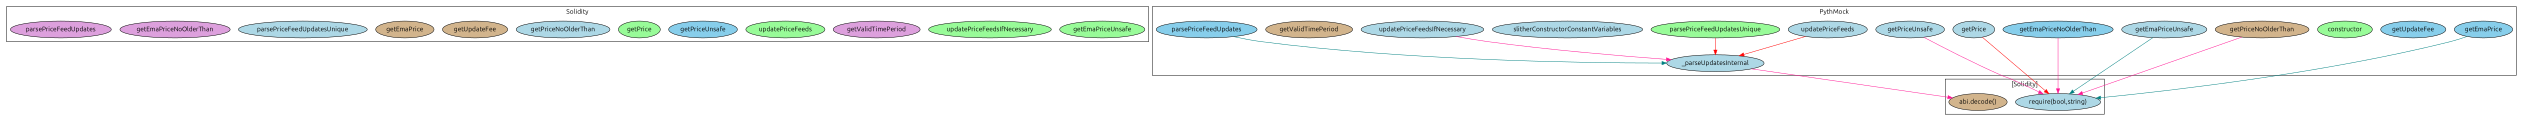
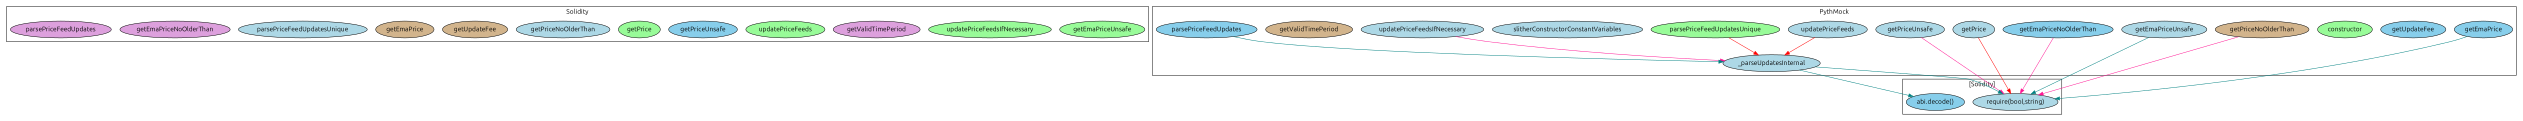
none -> (1890, 72)
(1850, 83) -> (1854, 83)
(1978, 102) -> (1935, 102)
